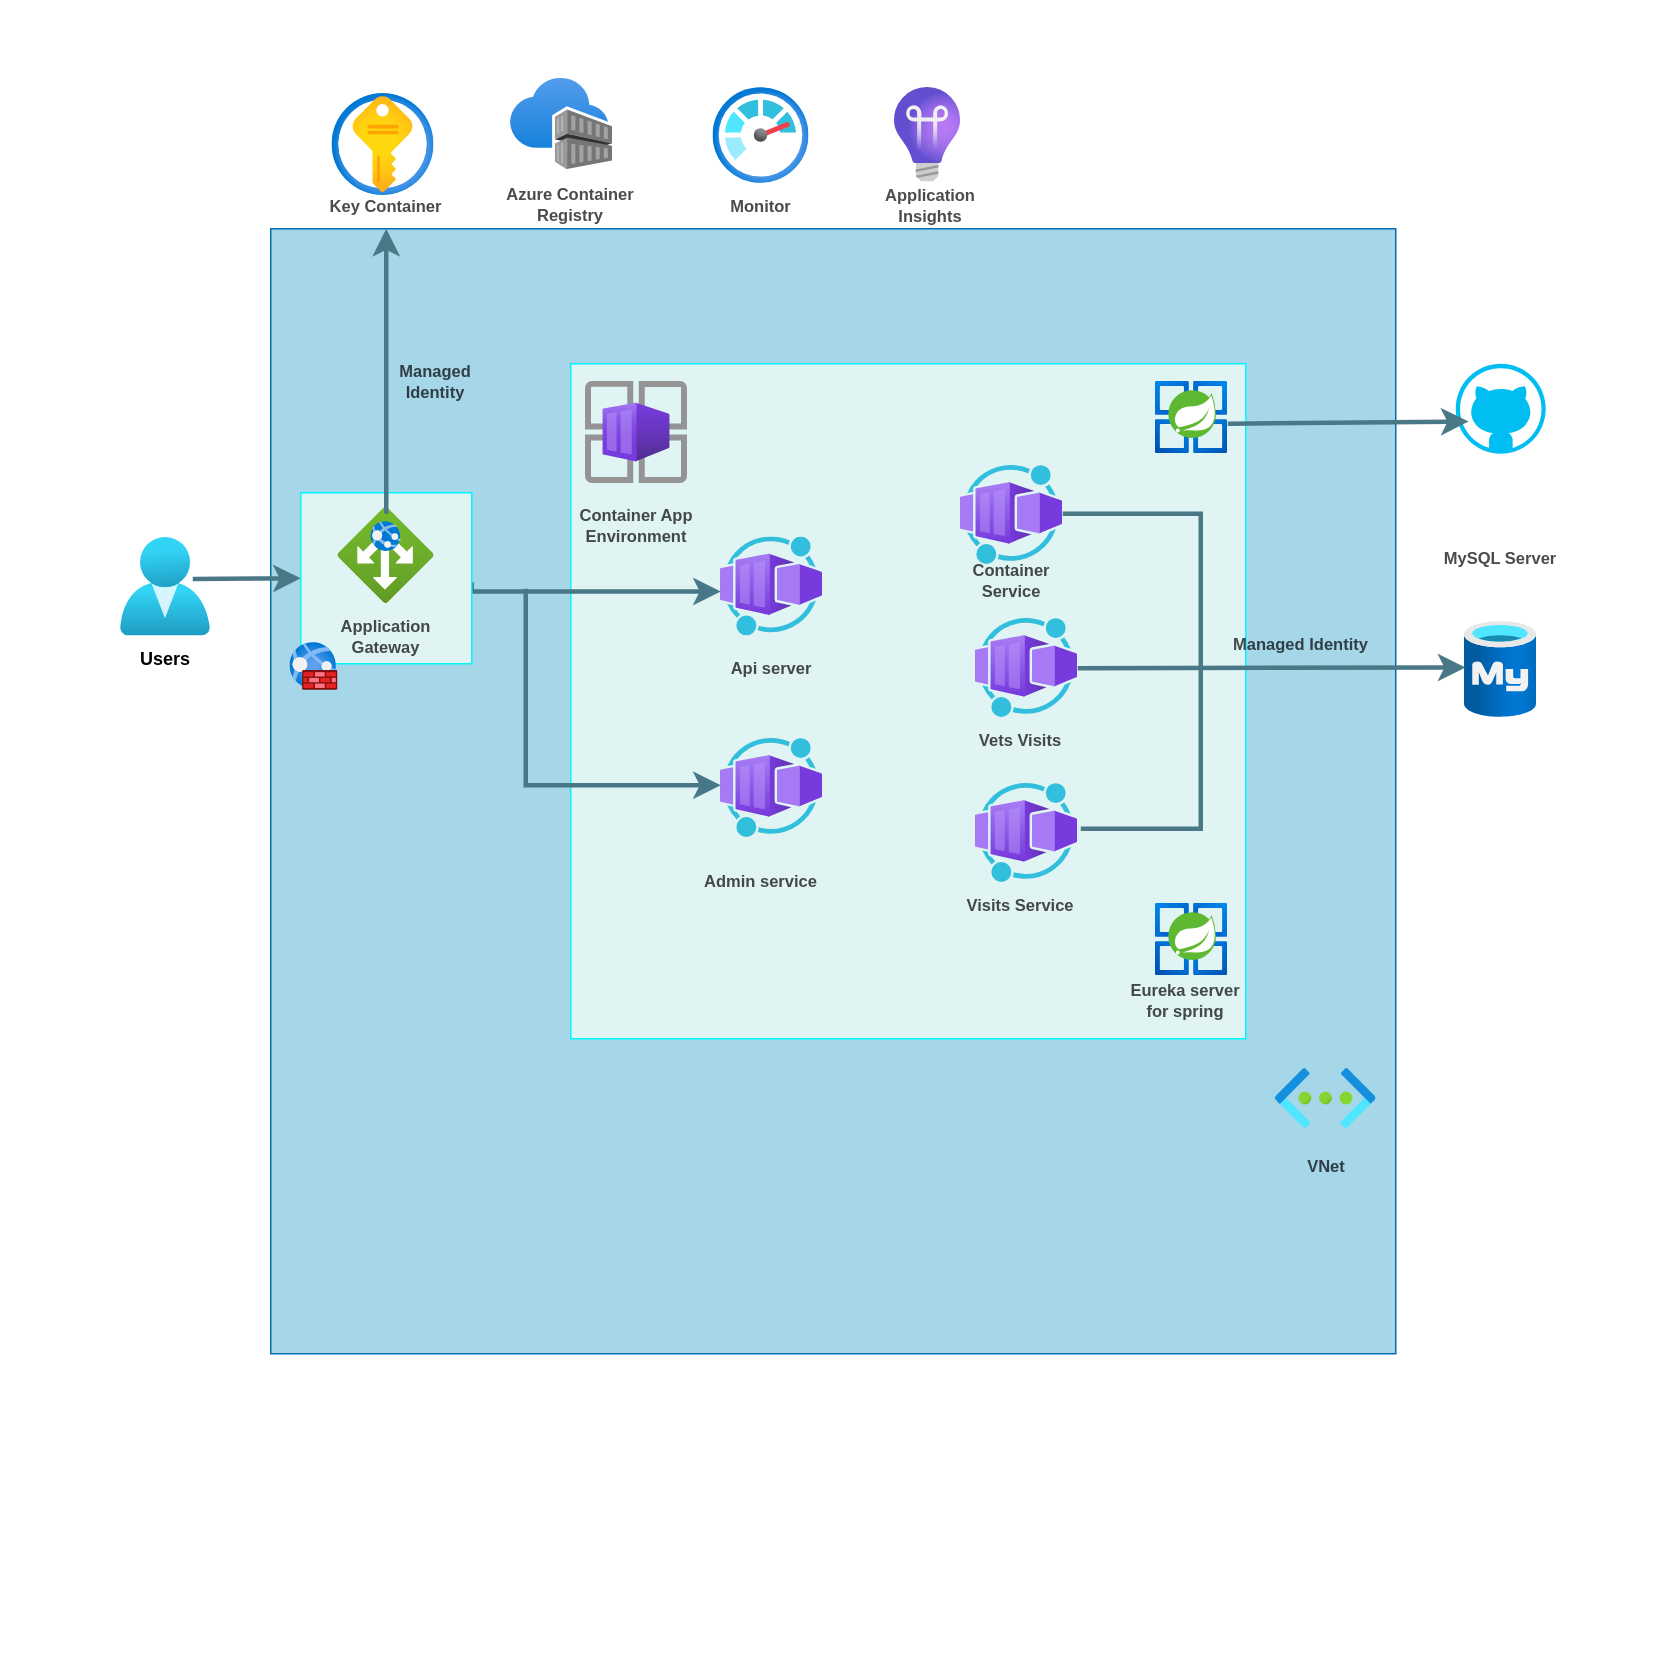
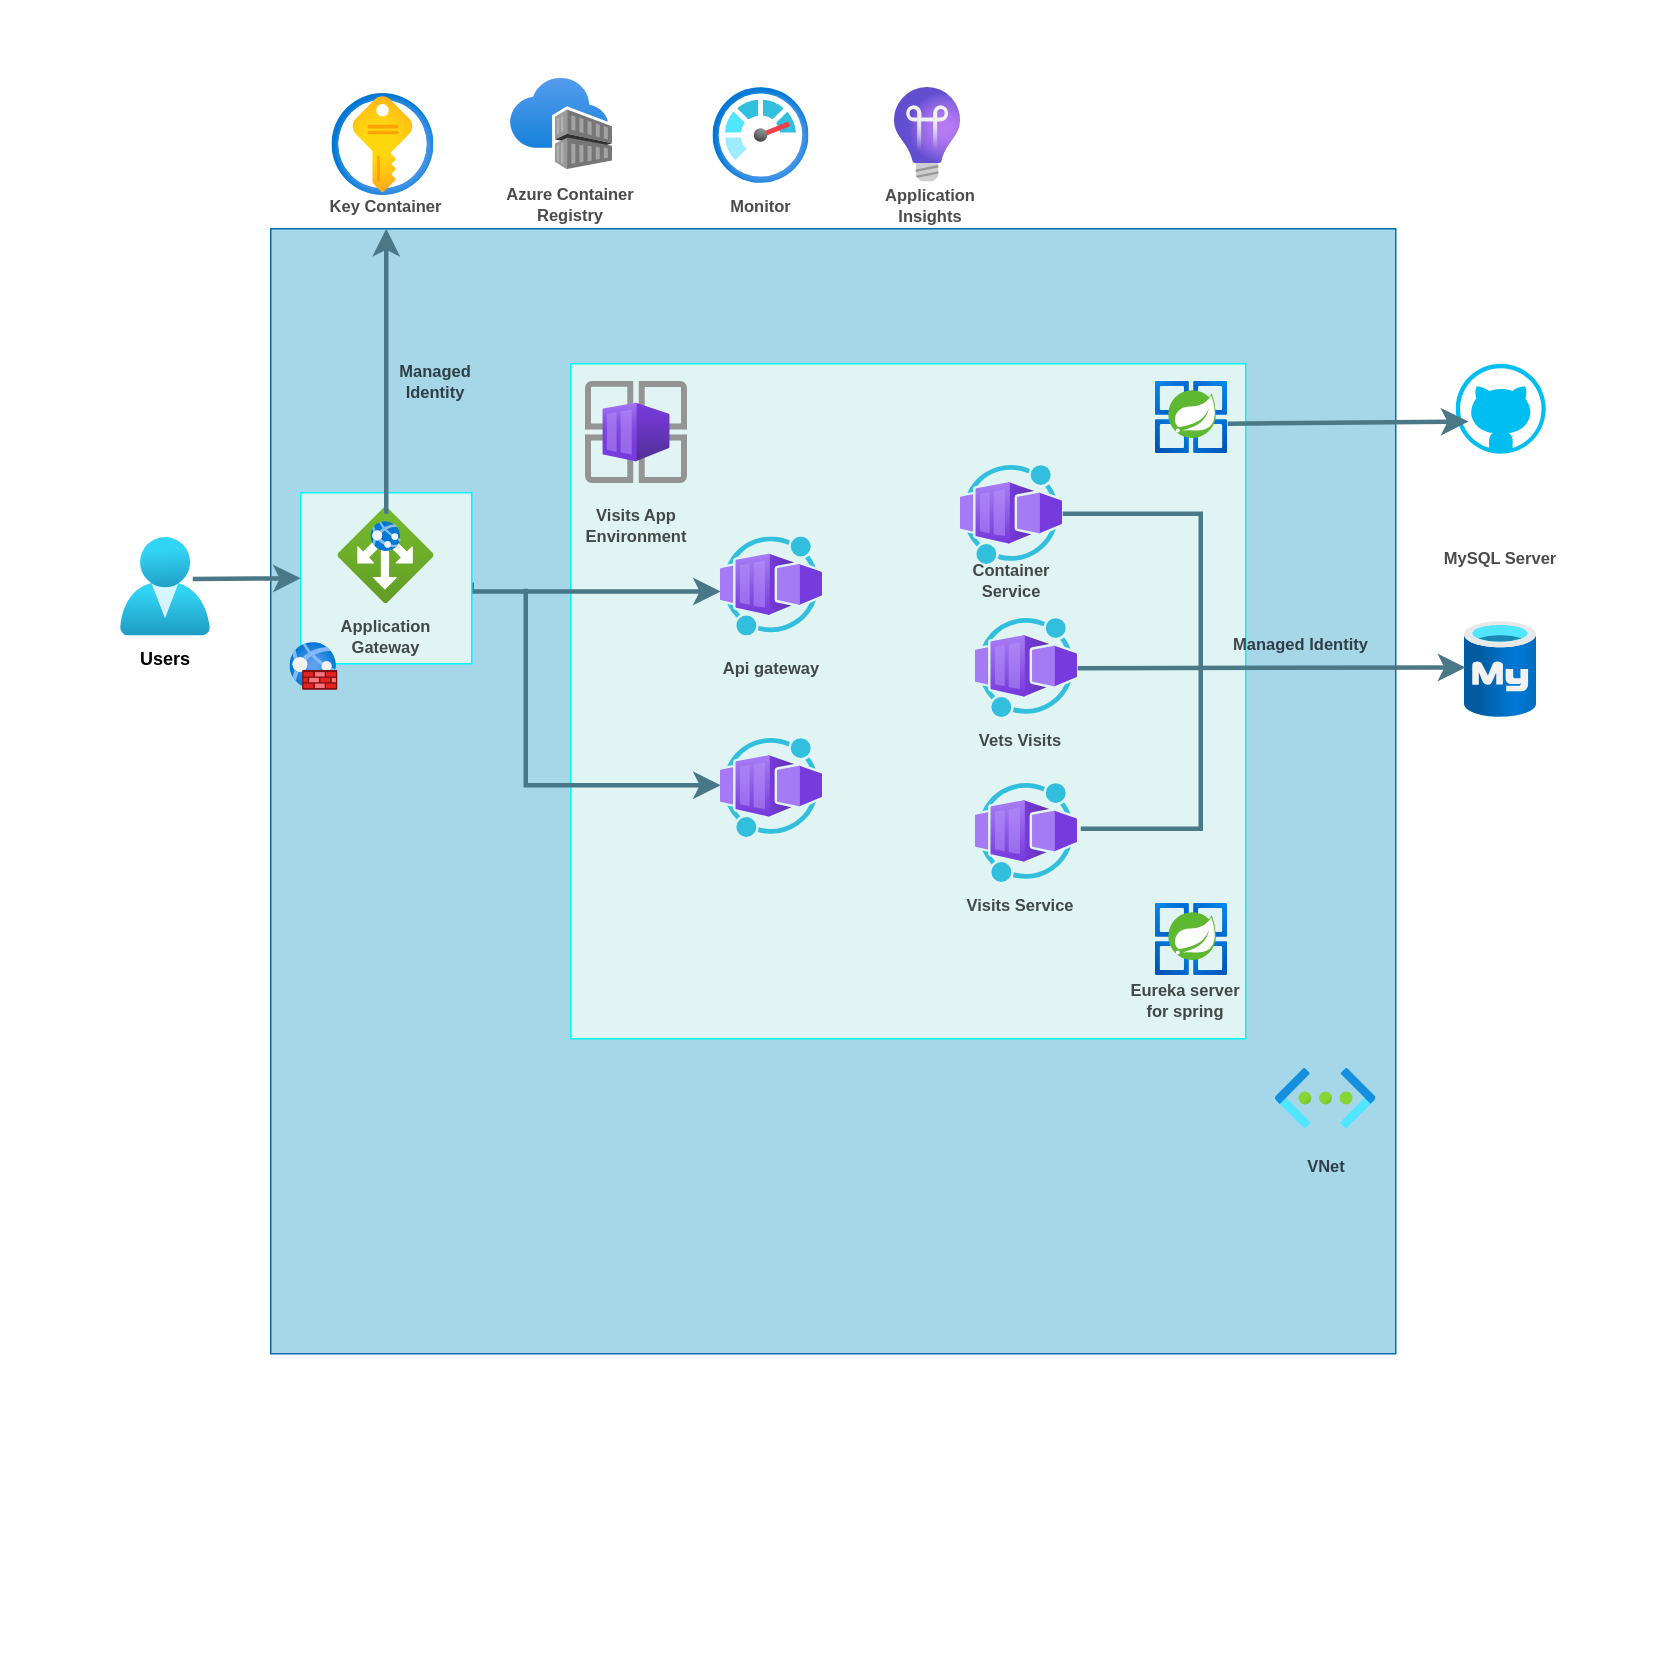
(637, 526) -> (637, 526)
(772, 668) -> (772, 668)
(761, 881) -> none
